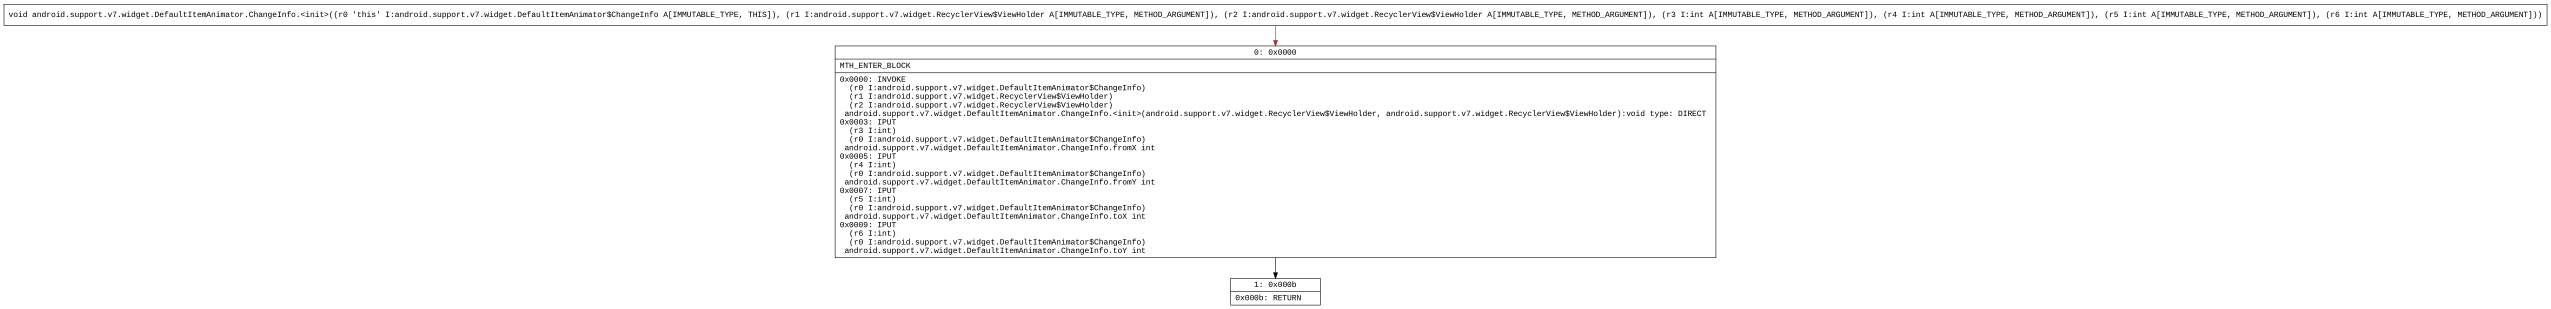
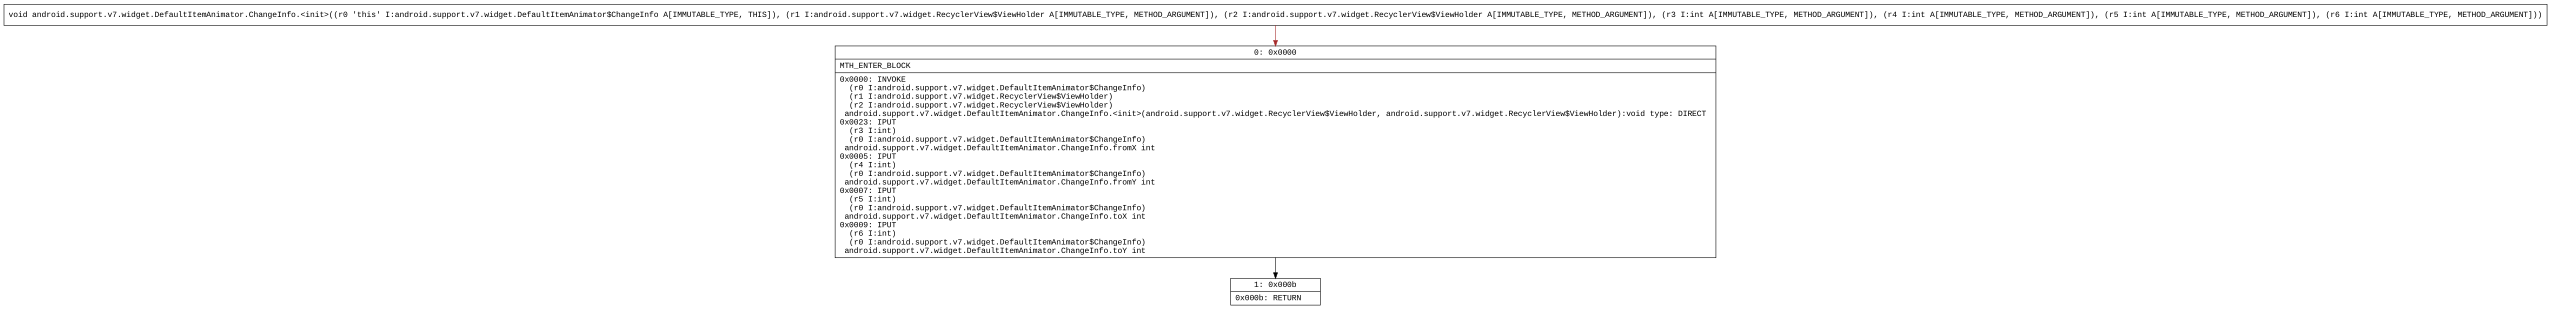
(873, 122) -> (873, 122)
